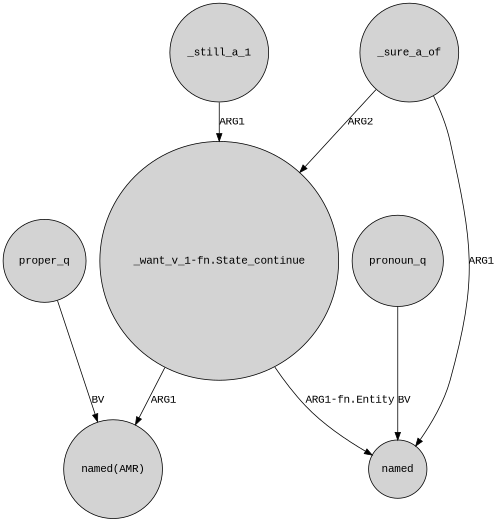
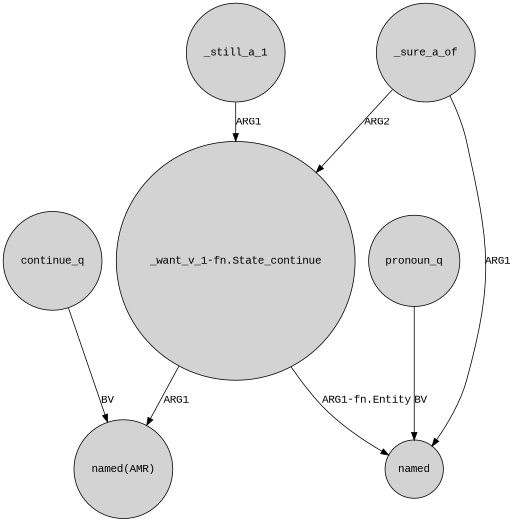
(45, 261) -> (53, 261)
